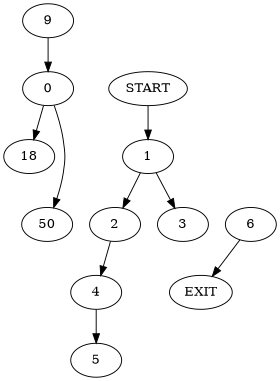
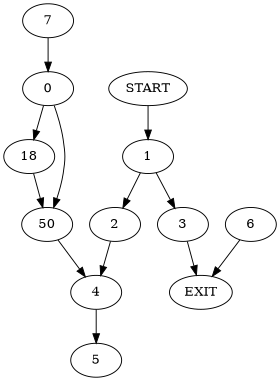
(48, 21) -> (48, 21)
none -> (37, 186)
none -> (191, 254)
none -> (69, 255)
